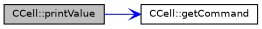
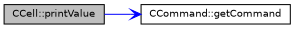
(199, 14) -> (216, 14)
